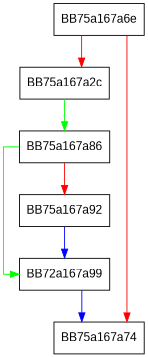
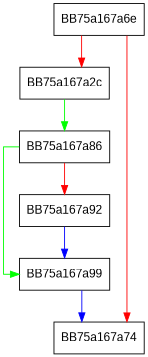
(65, 274) -> (65, 274)
